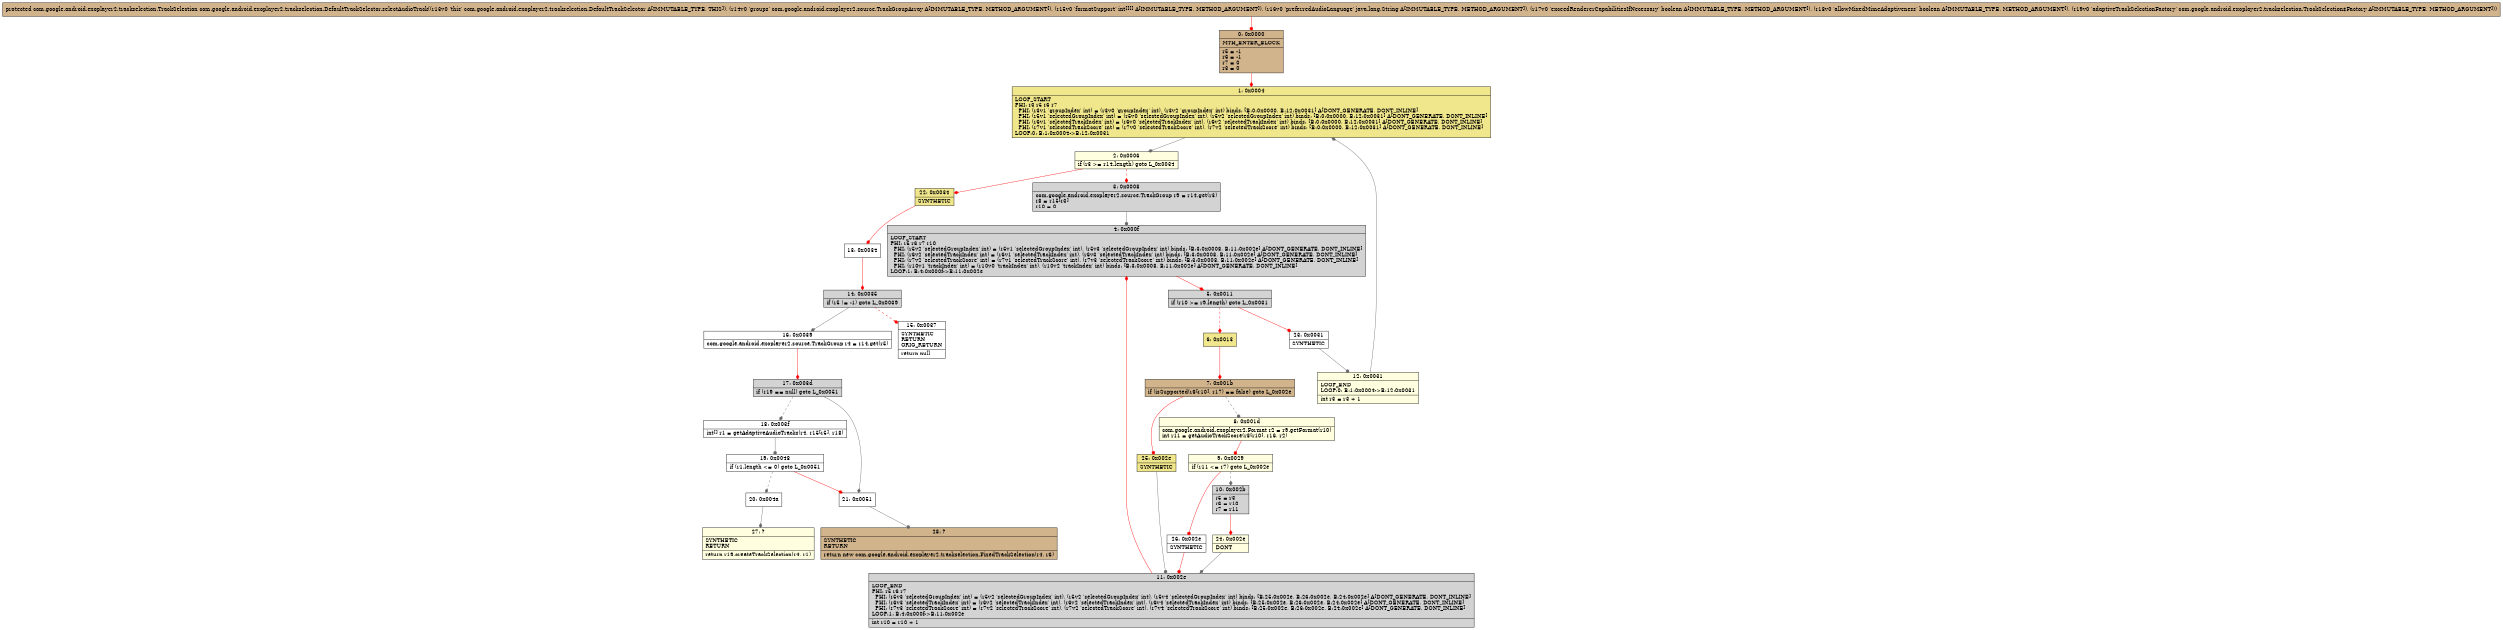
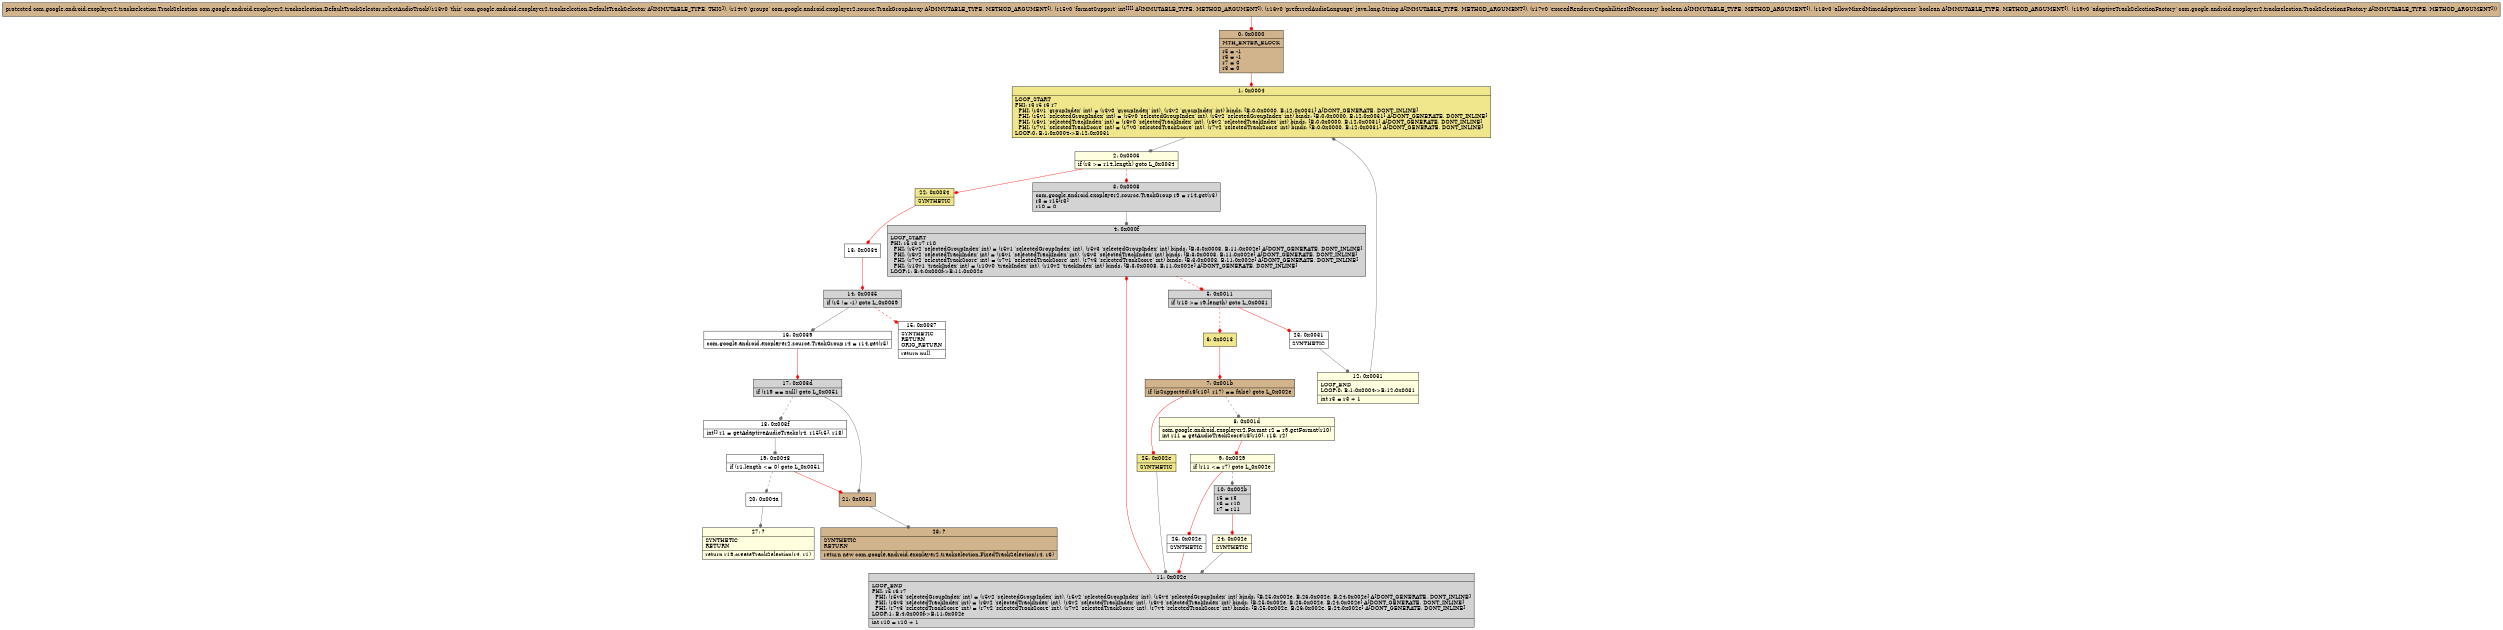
(1188, 282) -> (1188, 282)
(857, 500) -> (857, 500)
(1224, 548) -> (1232, 548)
